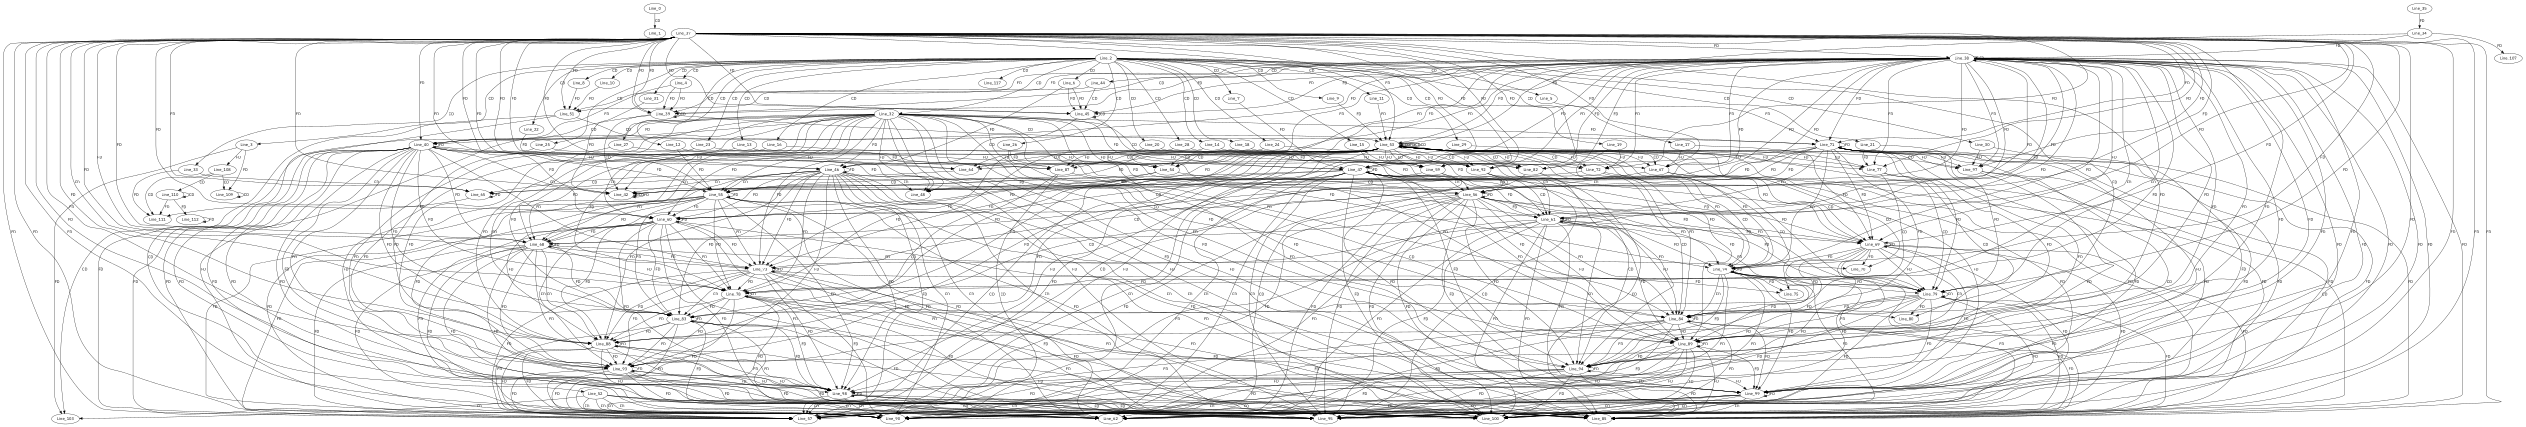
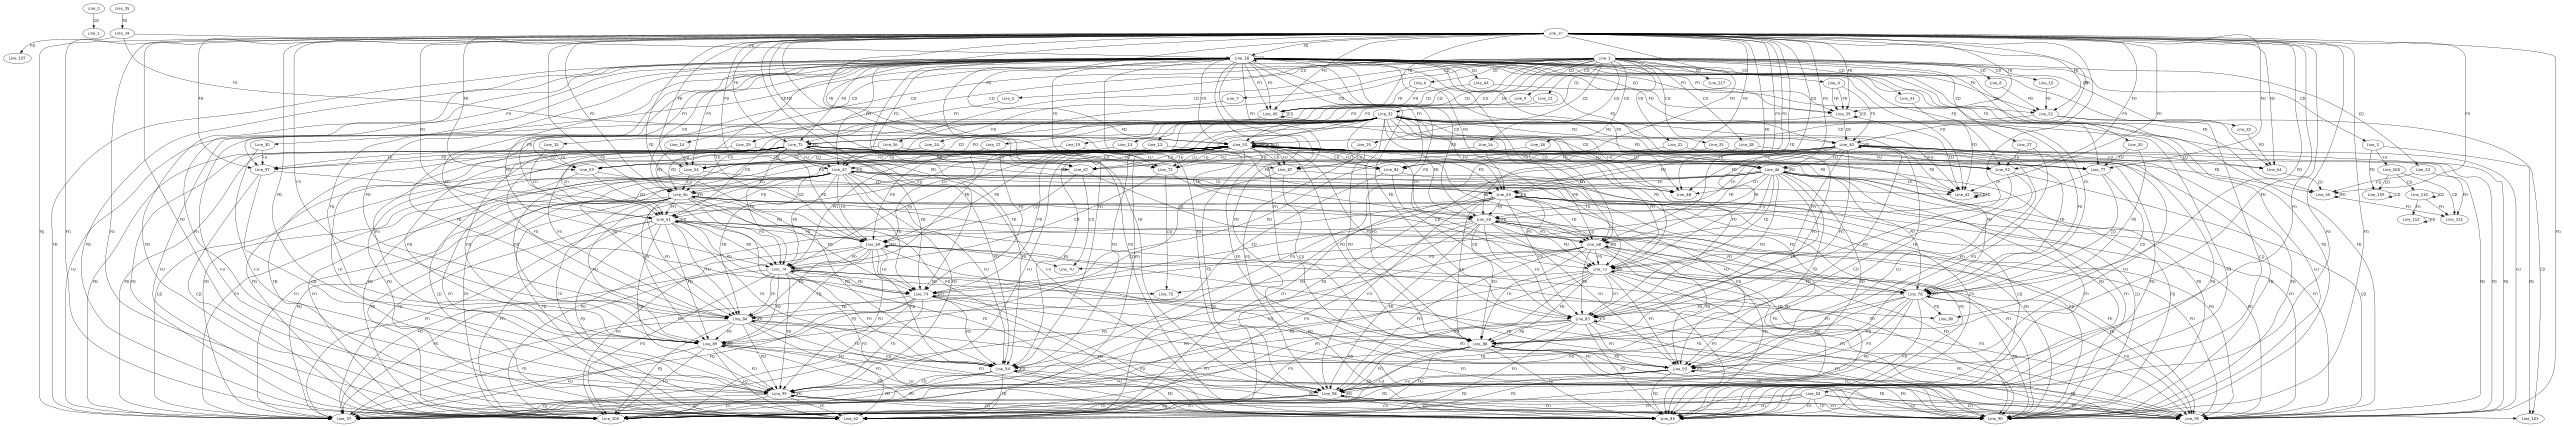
none -> (1772, 229)
